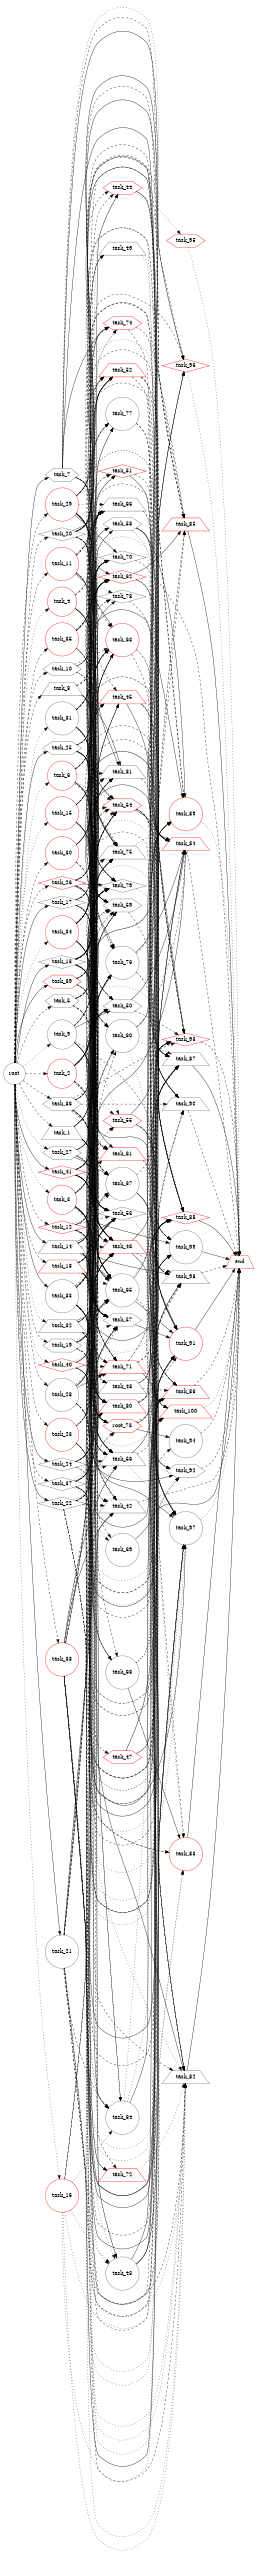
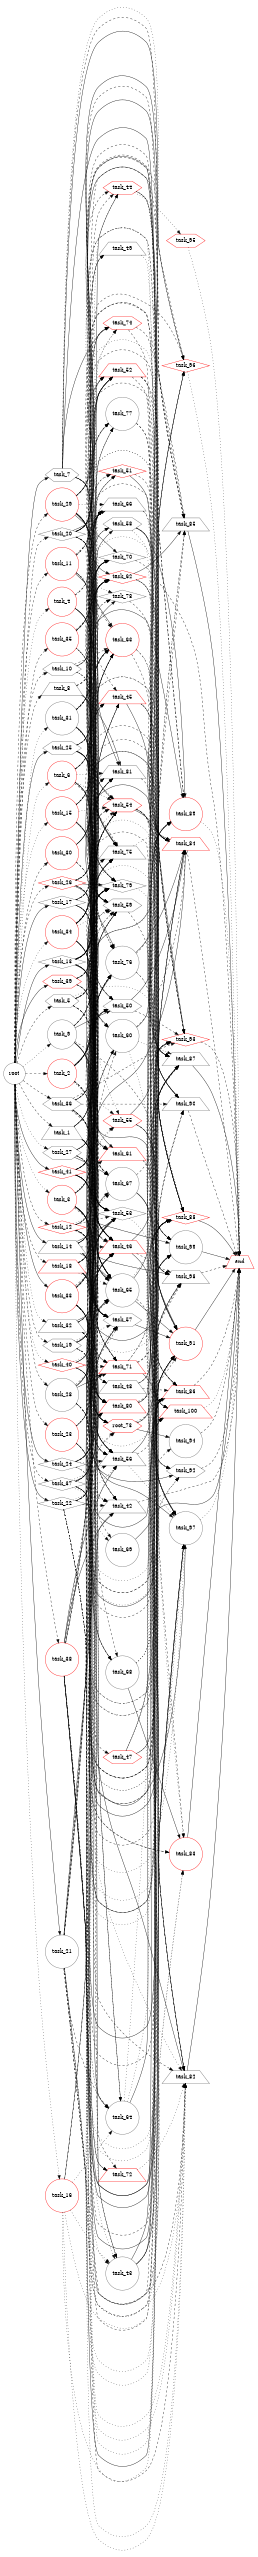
(186, 524) -> (186, 524)
(62, 1296) -> (62, 1296)
(116, 1831) -> (92, 1328)
